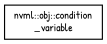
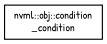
(53, 22) -> (53, 22)
